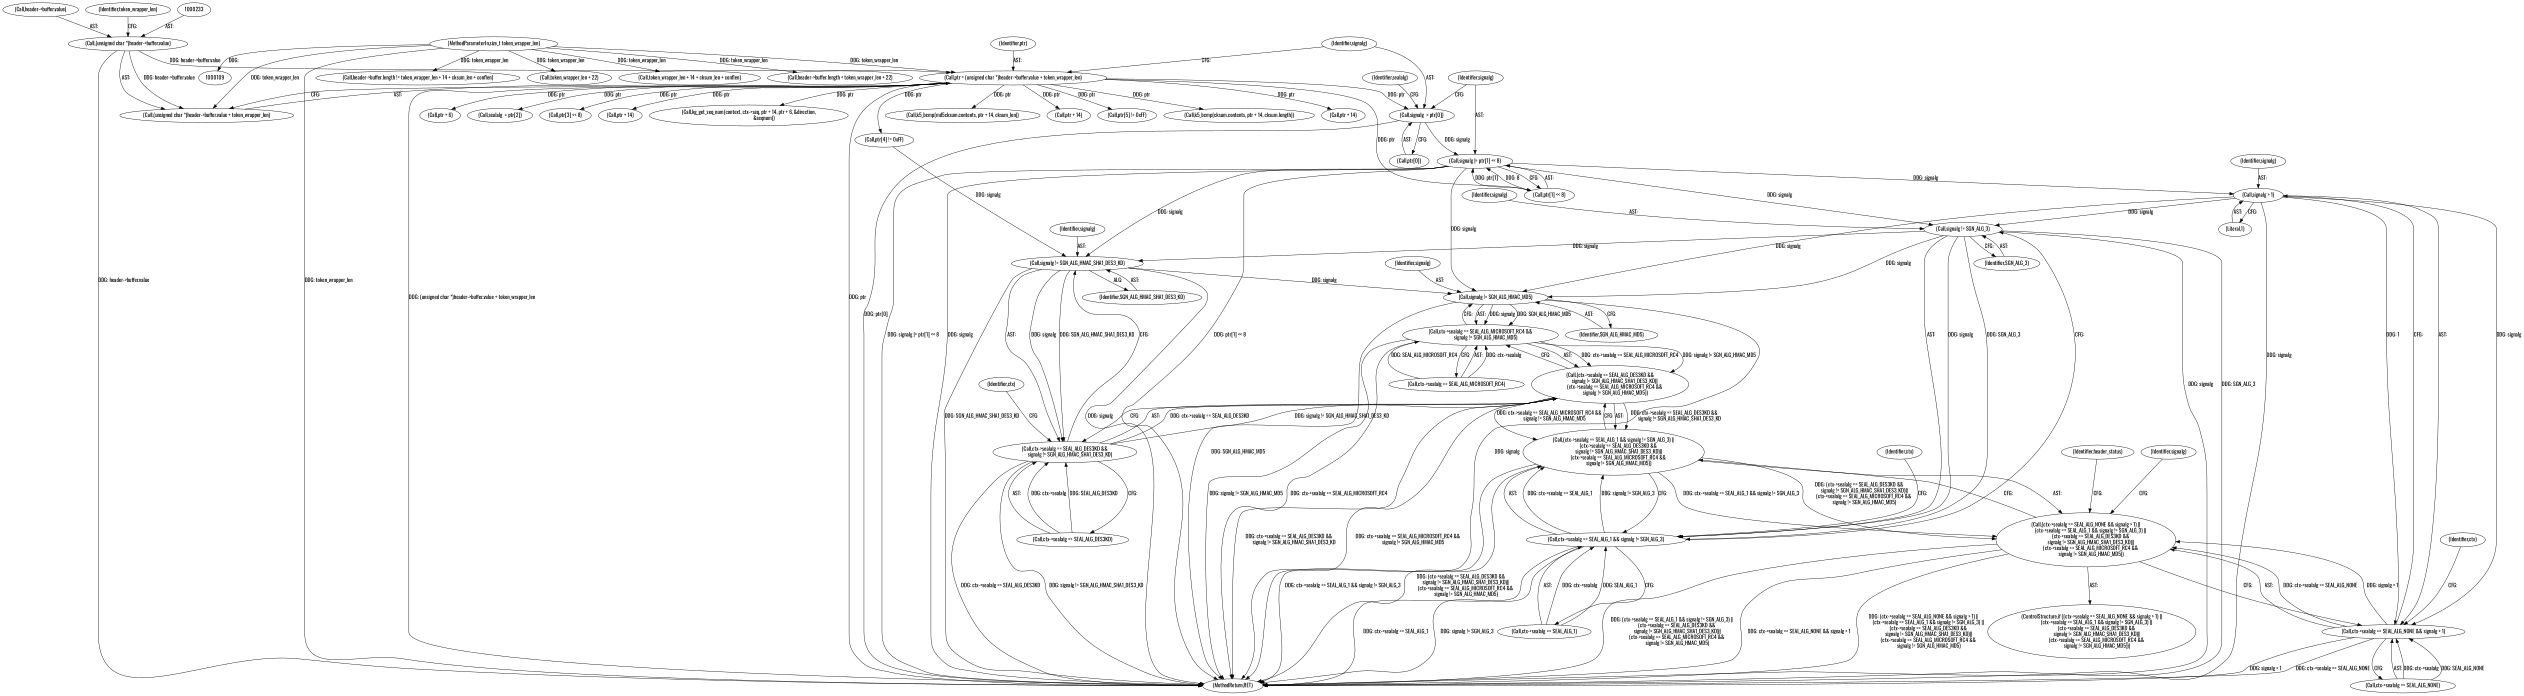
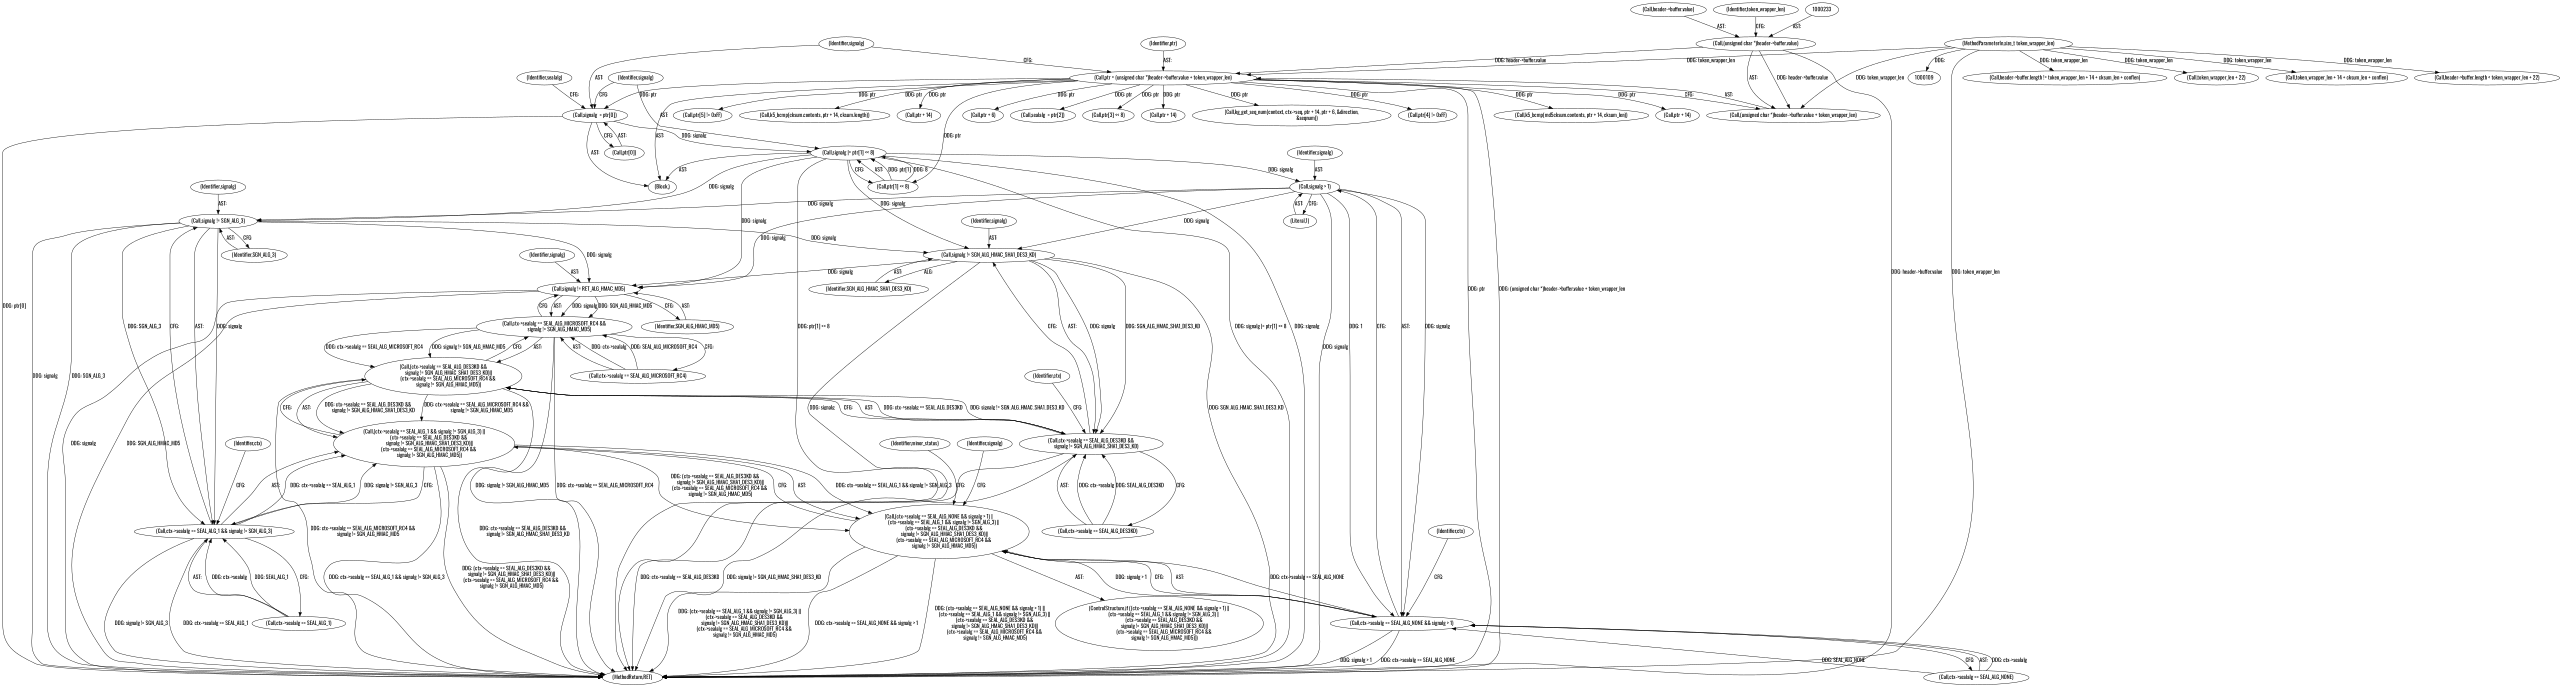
none -> (662, 187)
(976, 203) -> (1158, 220)
(1496, 298) -> (589, 289)
(2098, 452) -> (915, 444)
